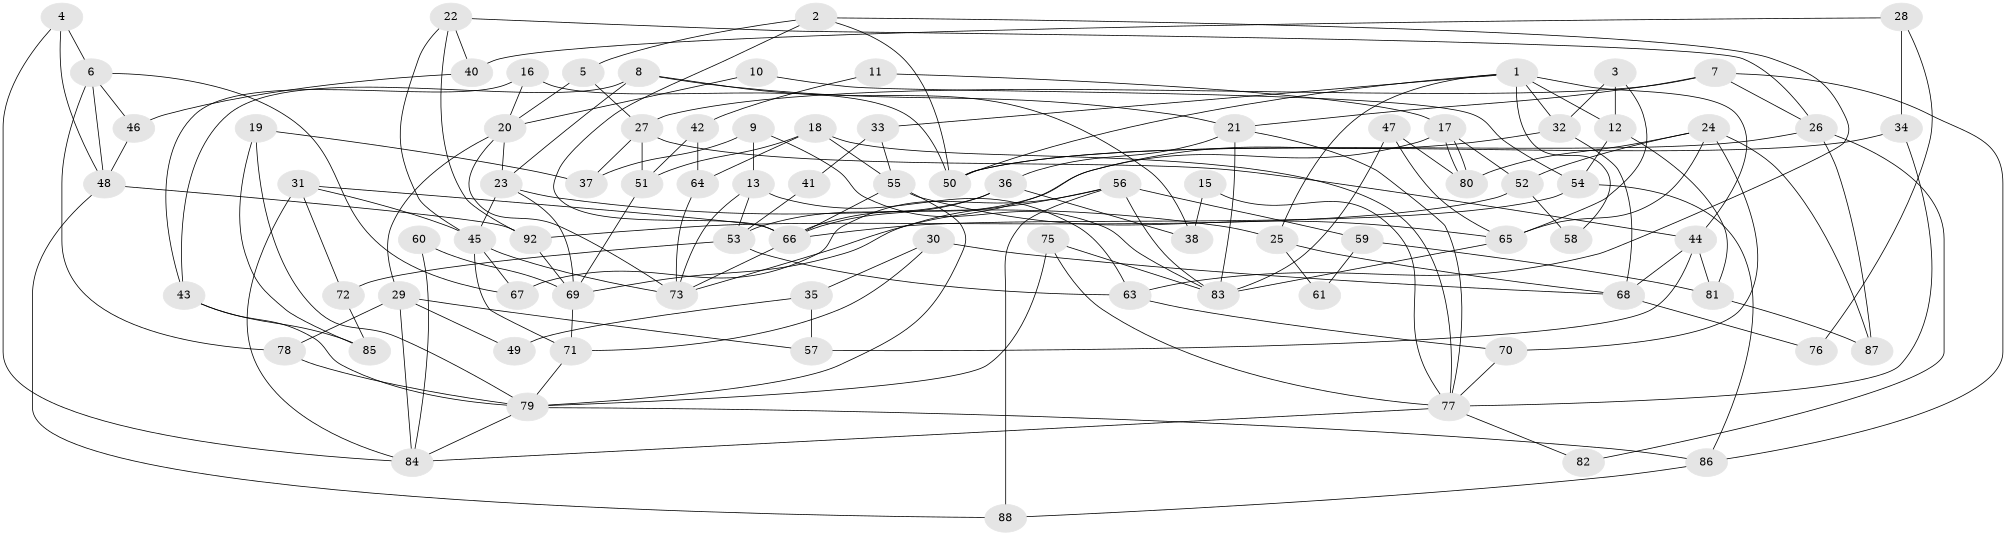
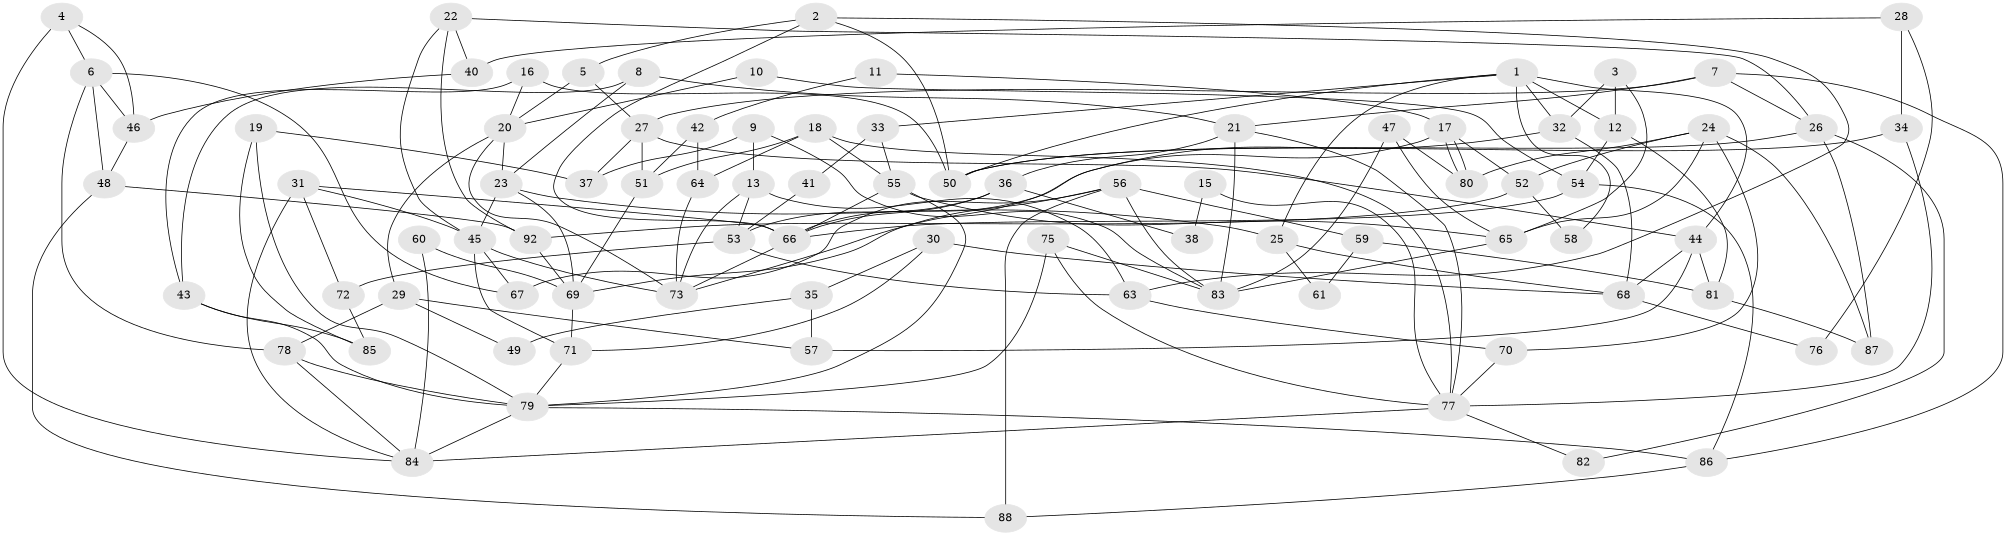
(68, 104) -> (120, 61)
(1017, 107) -> none
(406, 379) -> (348, 407)
